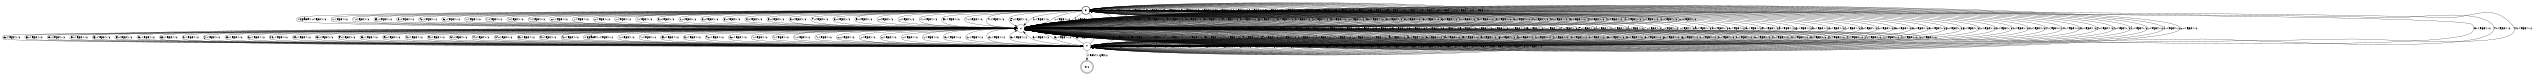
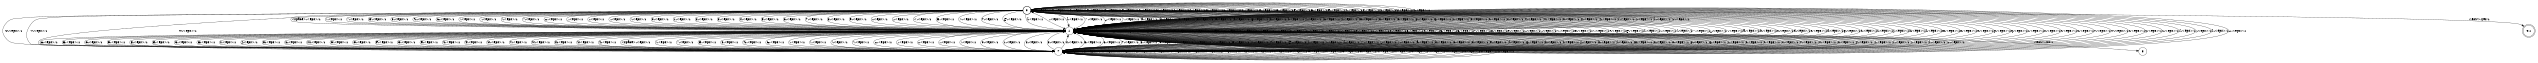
none -> (2143, 51)
(1087, 54) -> (2112, 15)
